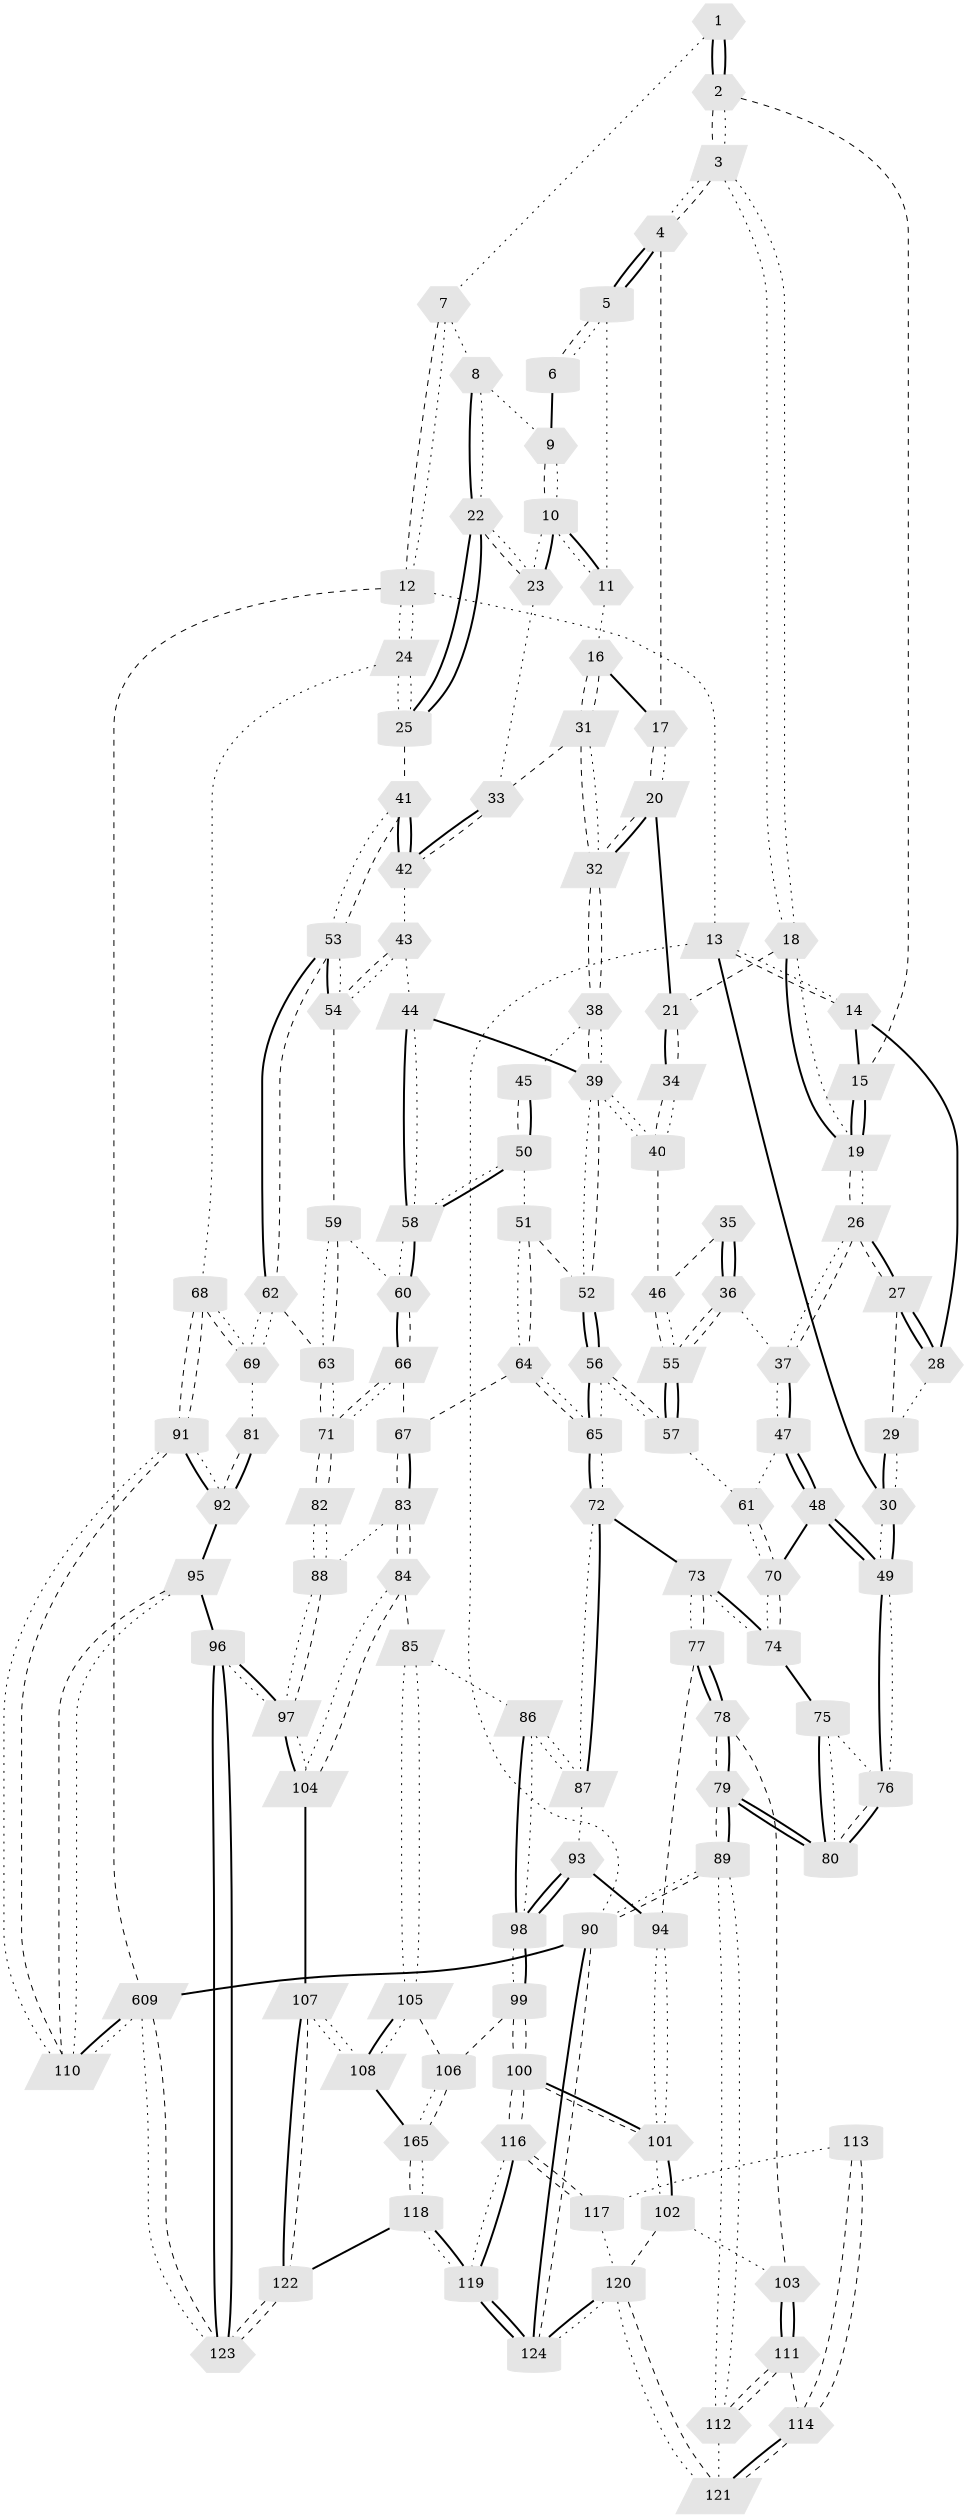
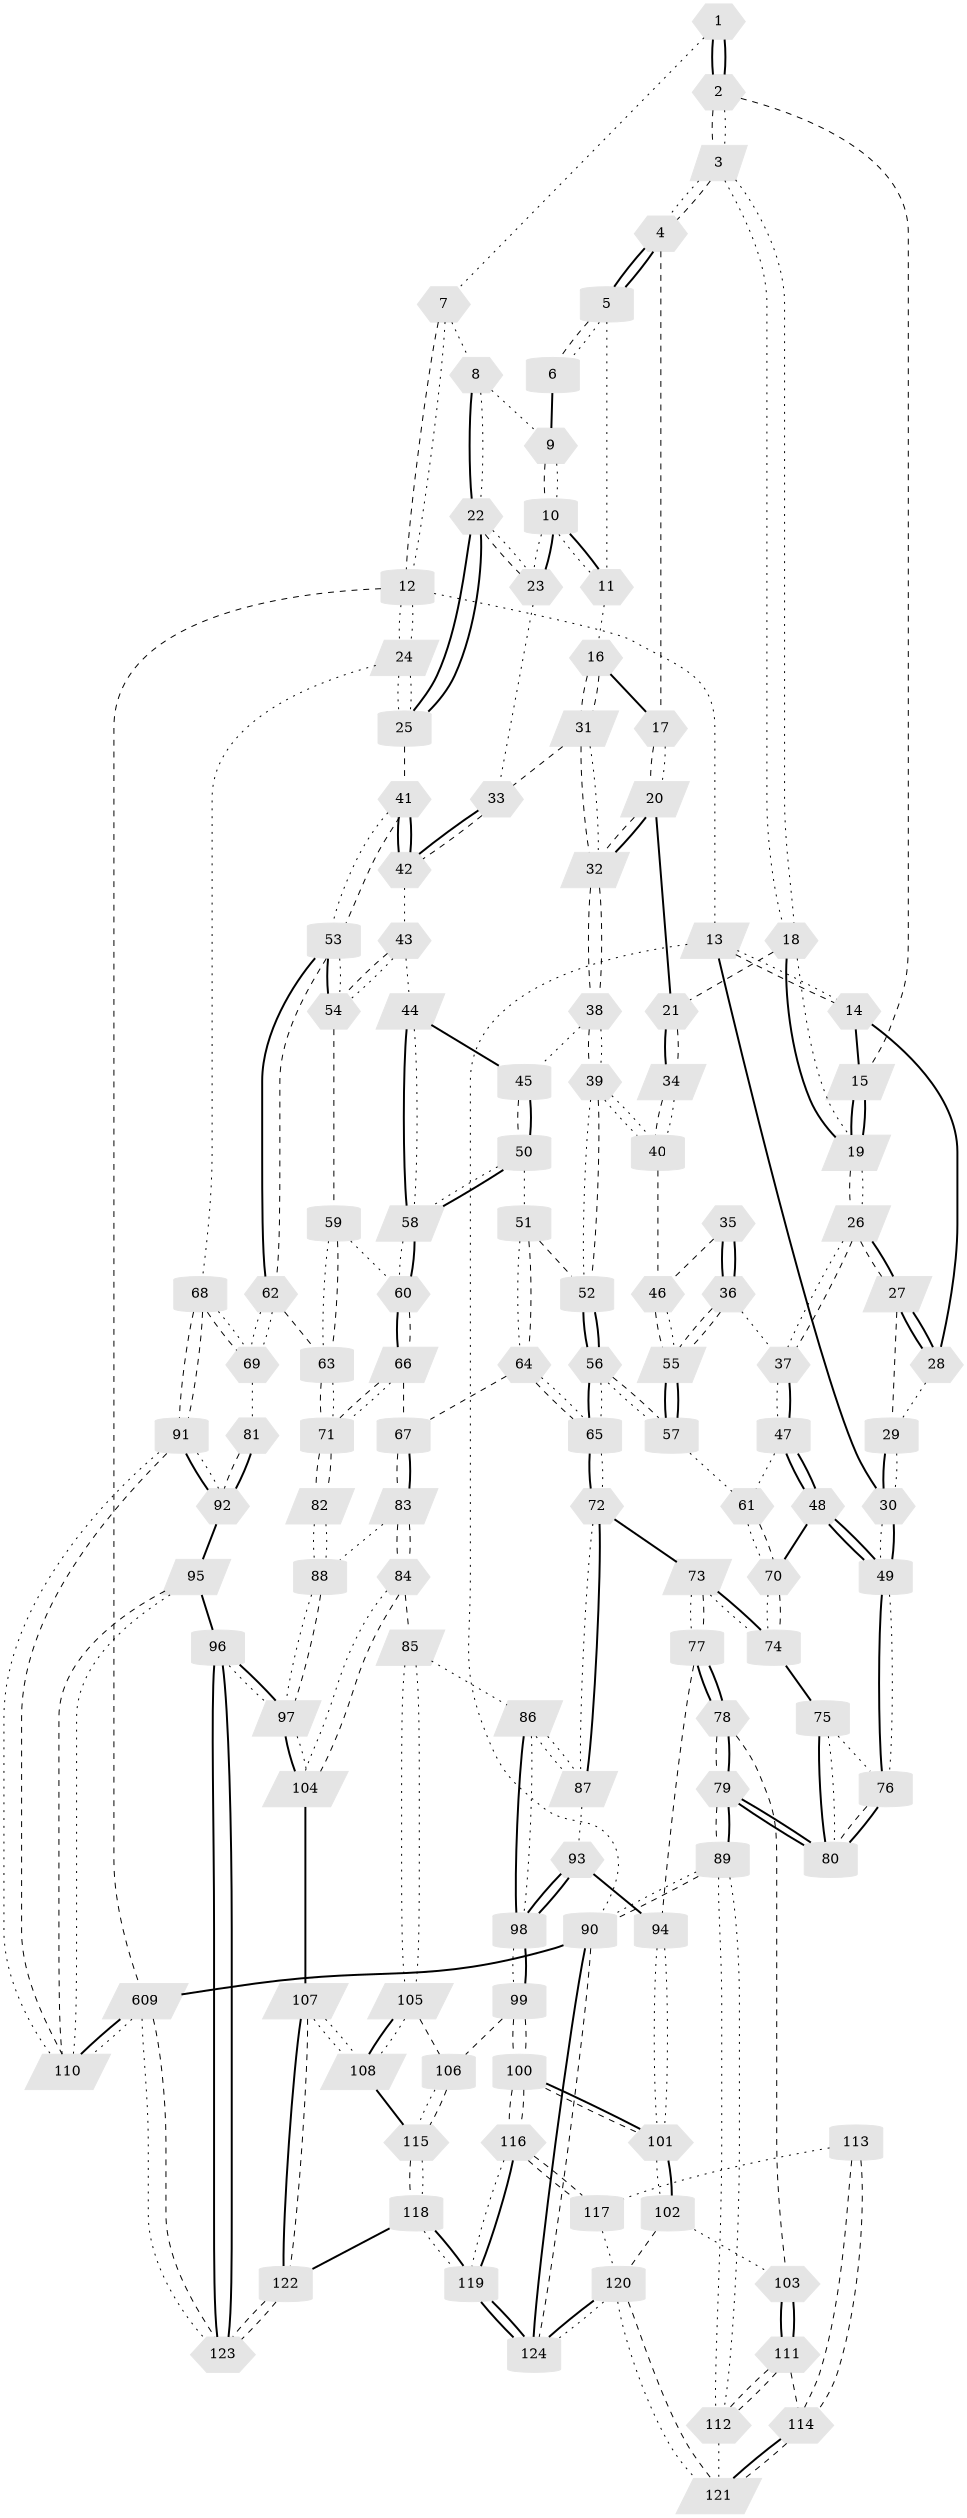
(505, 1044) -> (465, 1045)
(416, 2143) -> (416, 2143)
